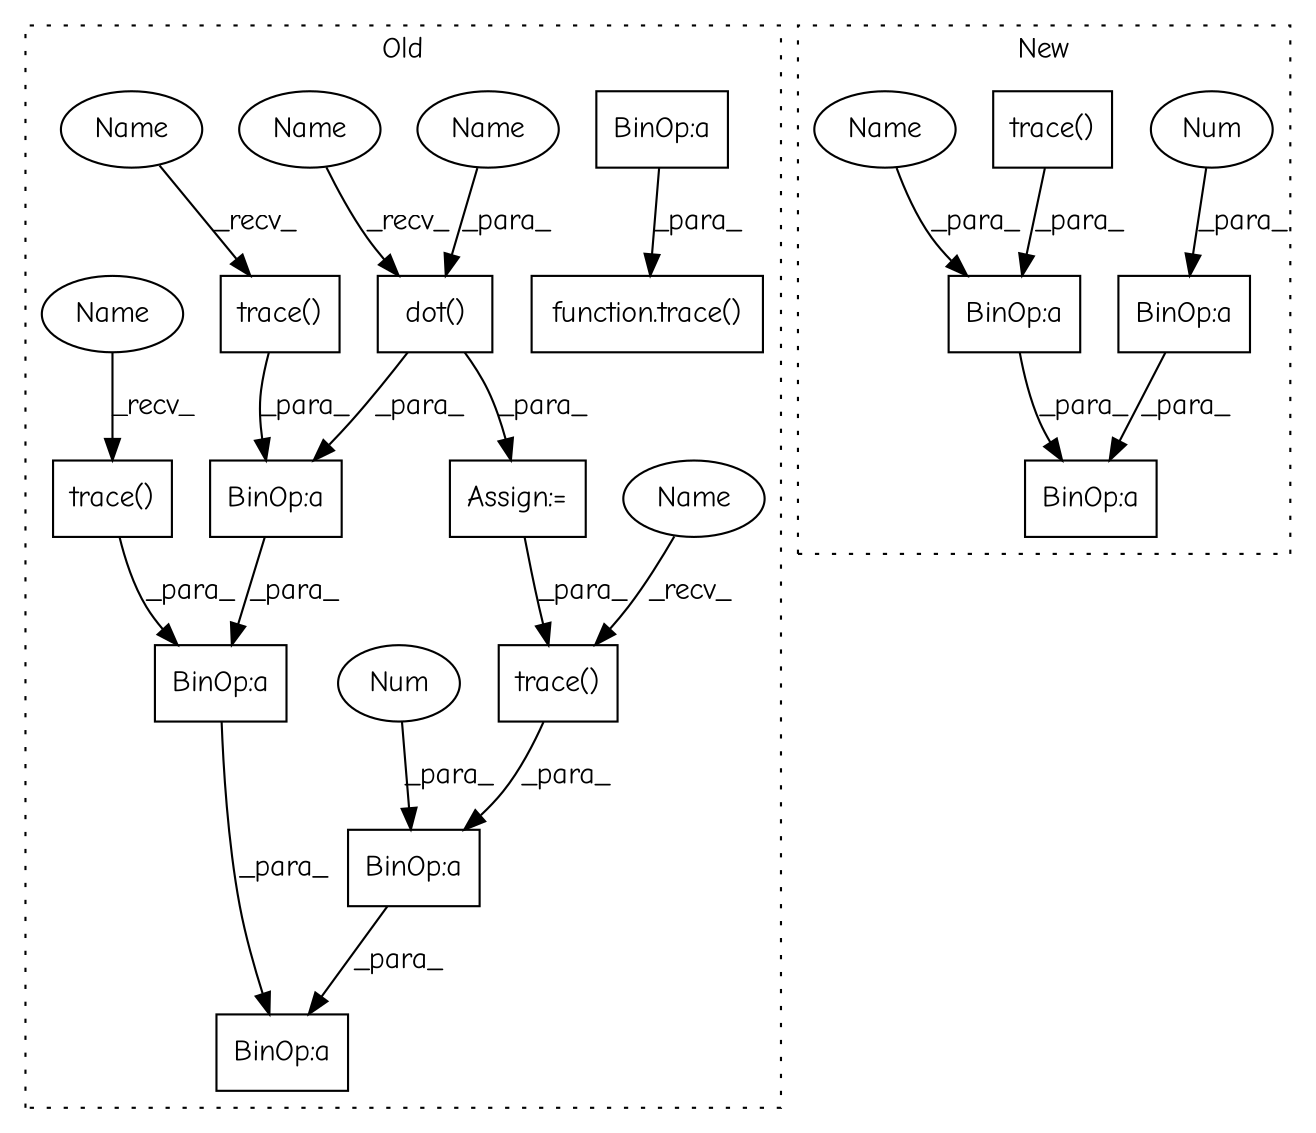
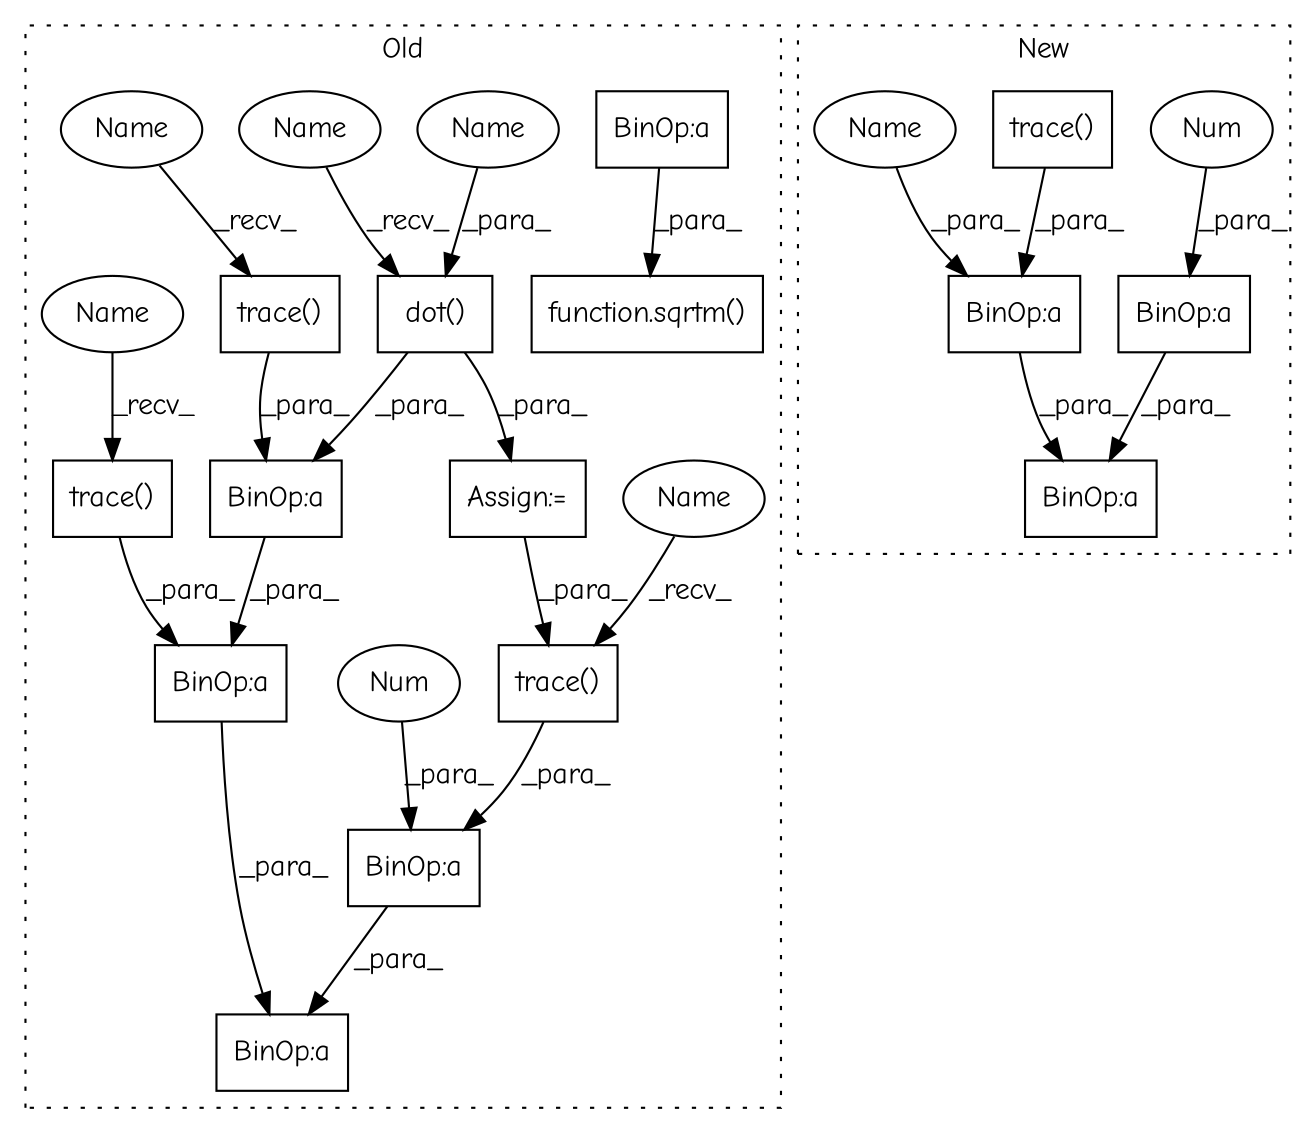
(647, 314) -> (647, 314)
